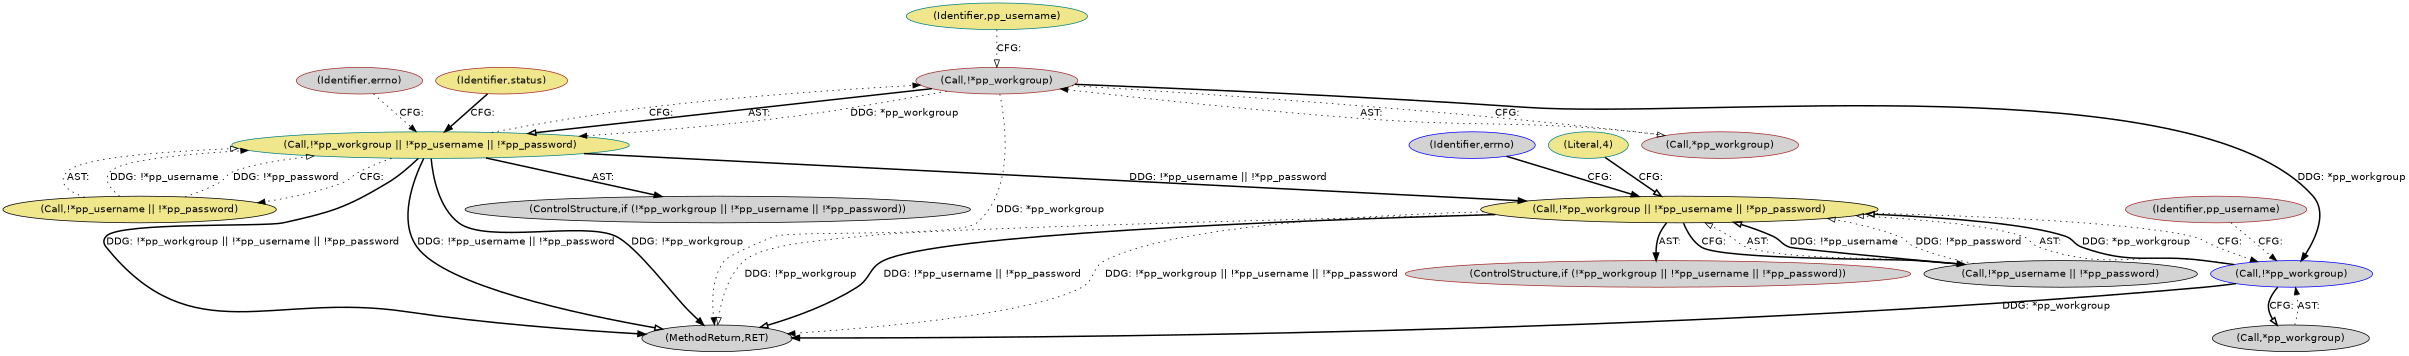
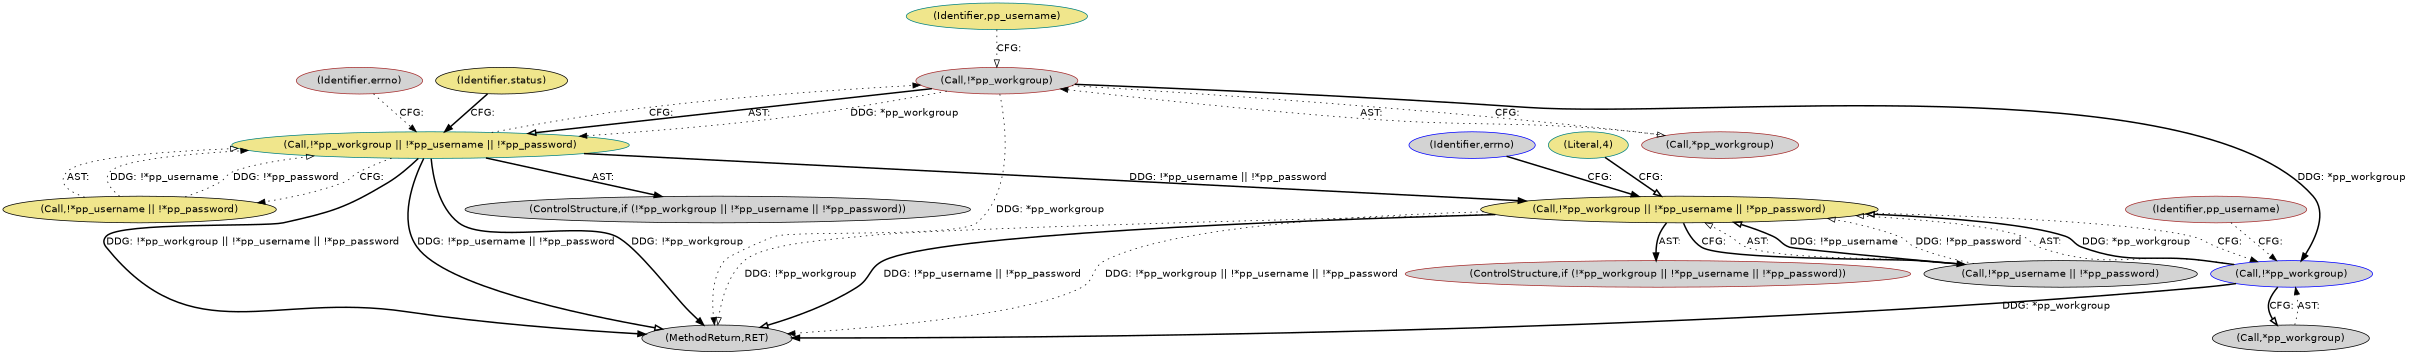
(502, 81) -> (502, 81)
